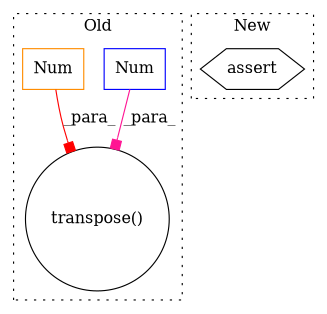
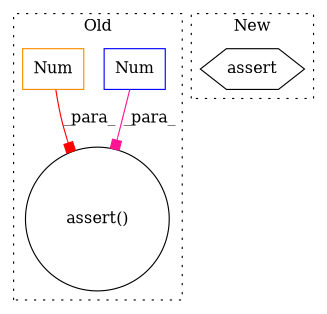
(97, 219) -> (97, 219)
